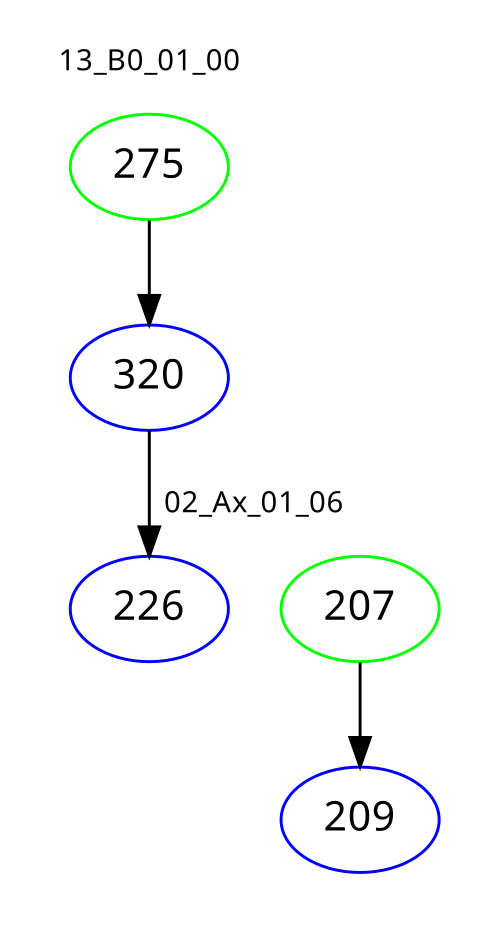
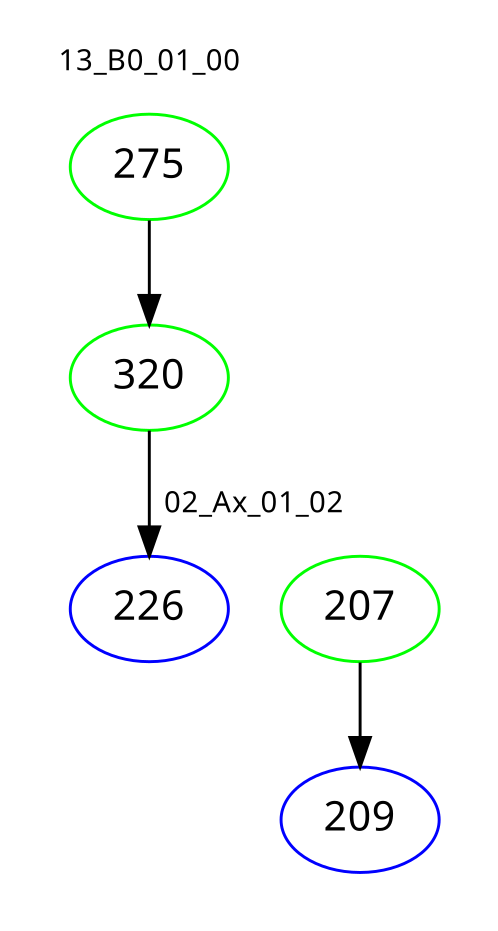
(149, 378) -> (149, 378)
(255, 505) -> (255, 505)
